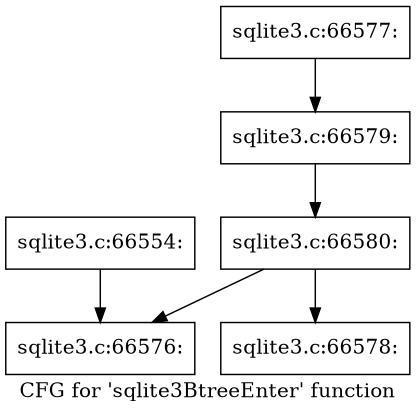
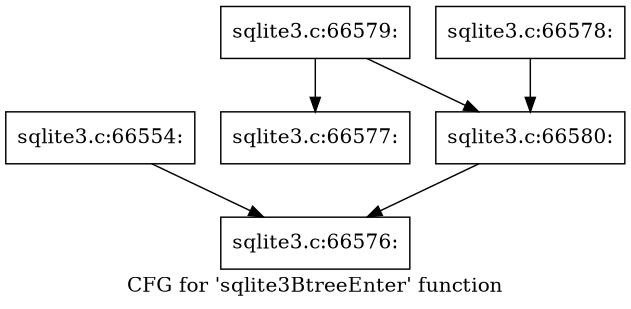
(315, 78) -> (315, 78)
(315, 289) -> (530, 78)
